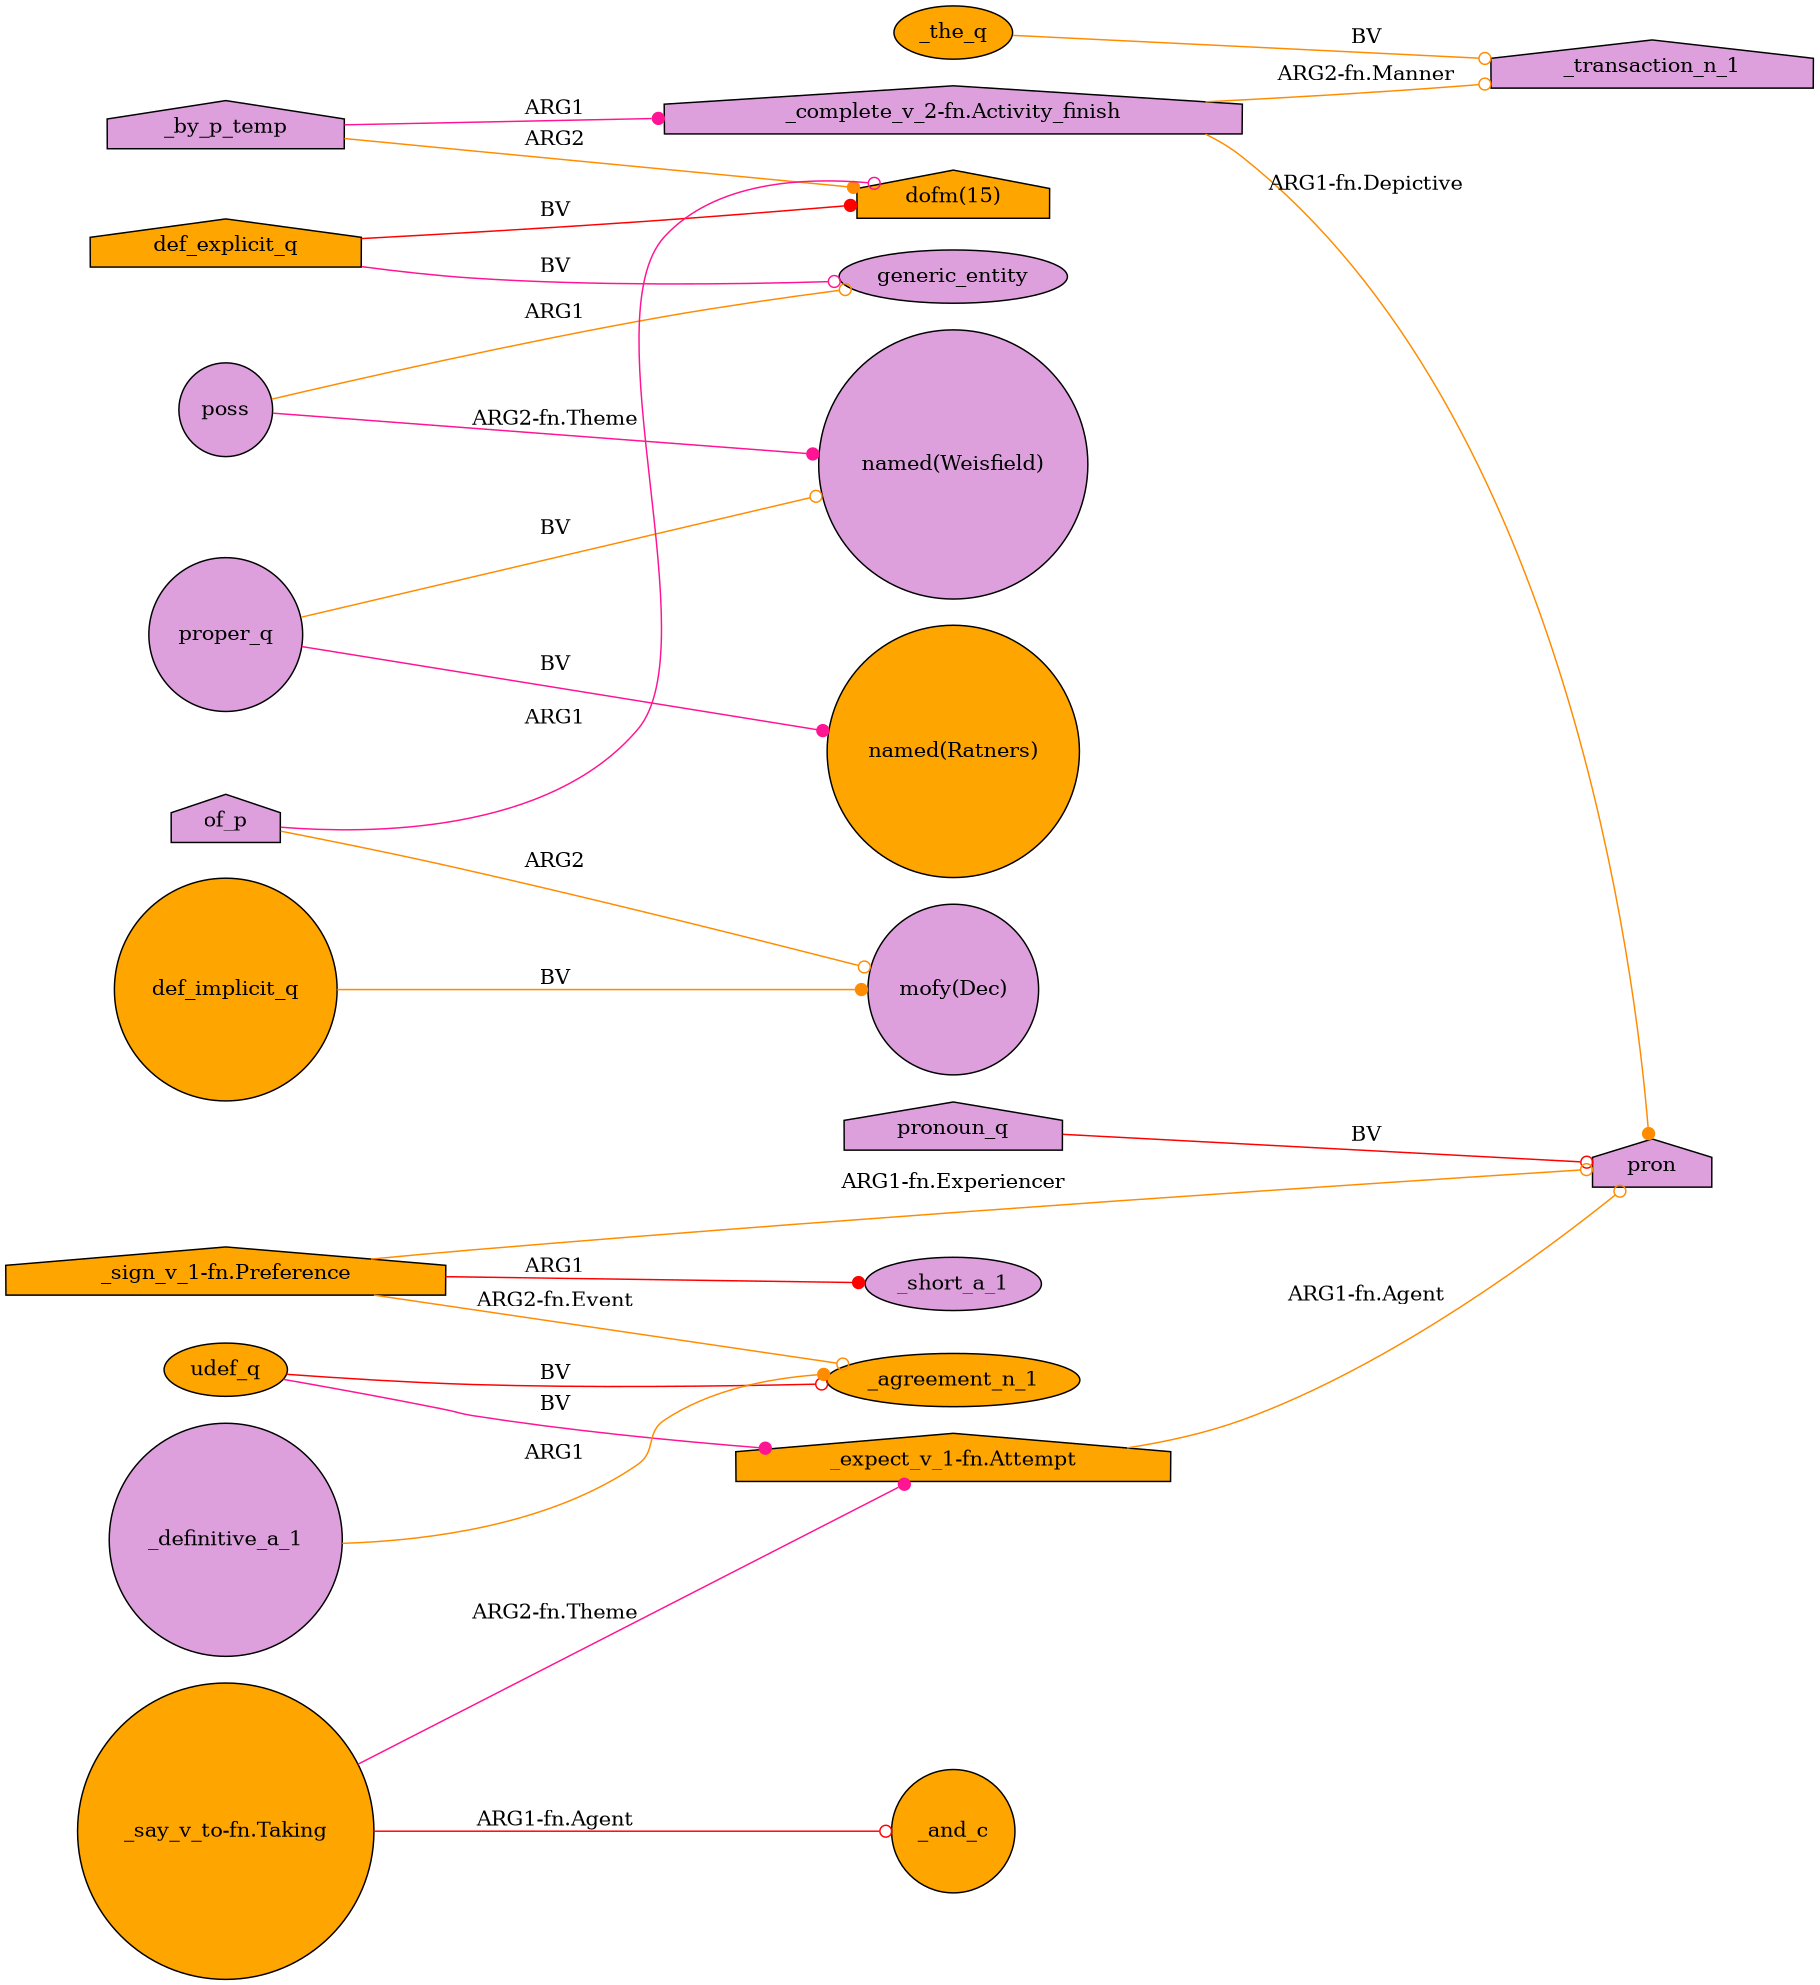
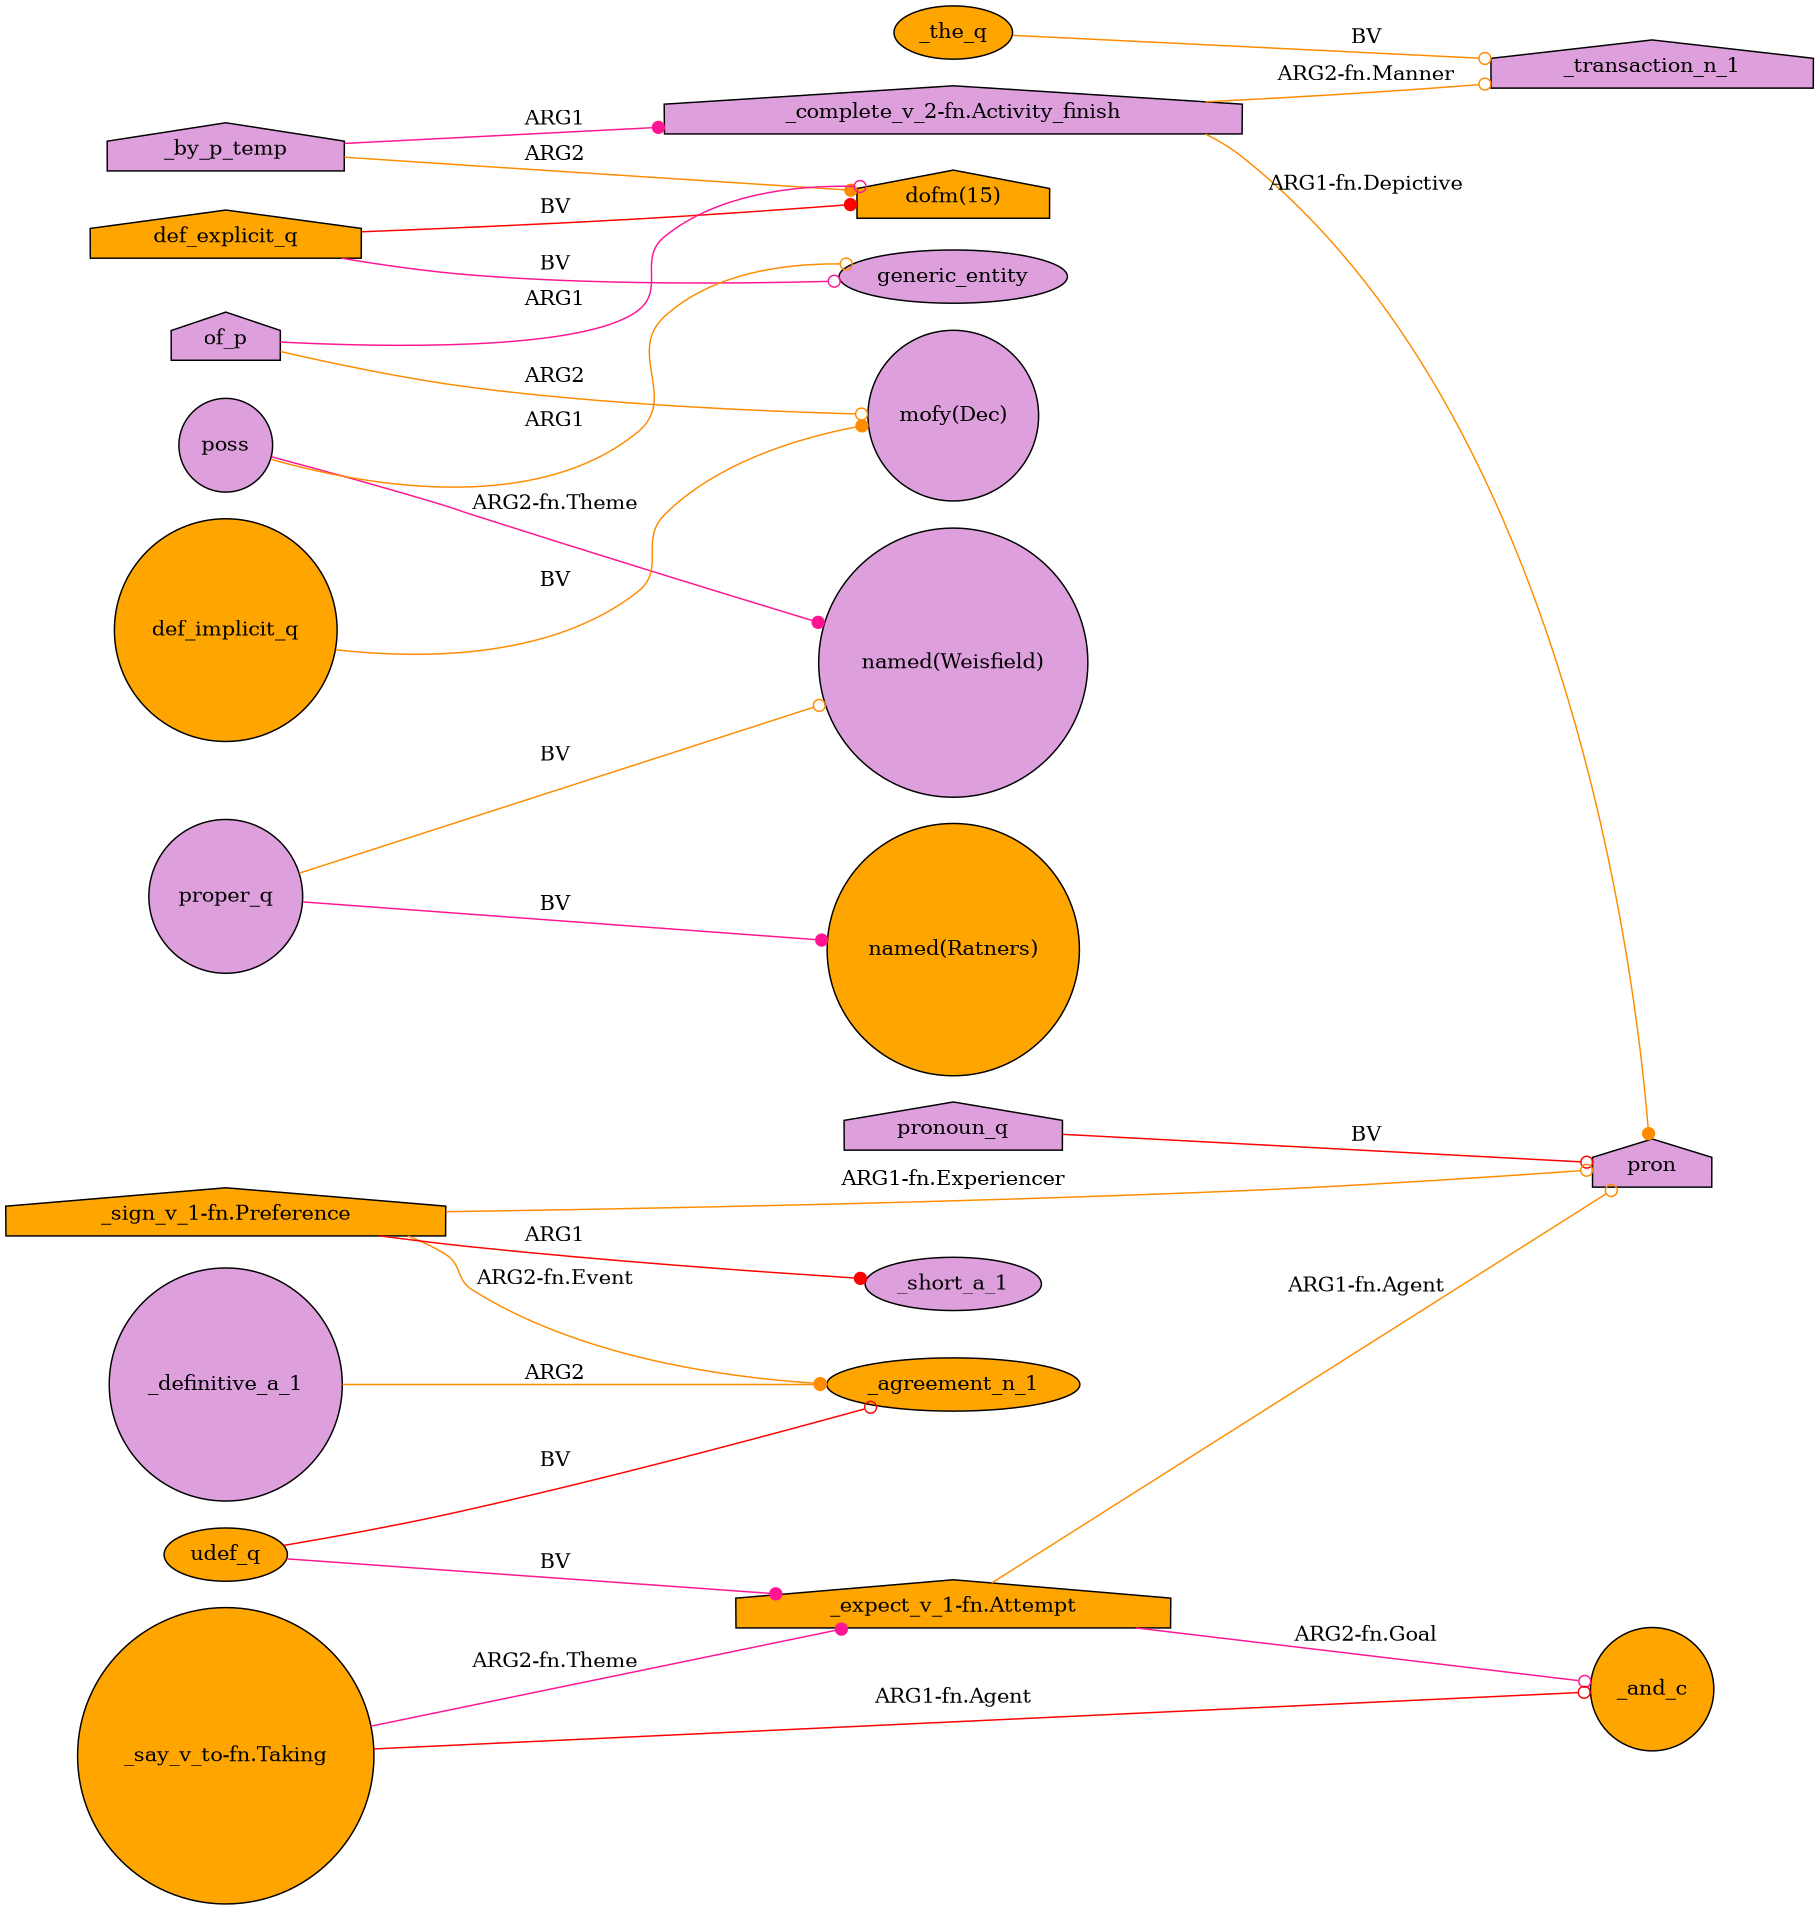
(555, 1453) -> (555, 1373)
none -> (1357, 1654)
